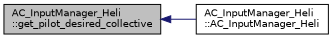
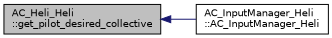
(82, 19) -> (82, 19)
